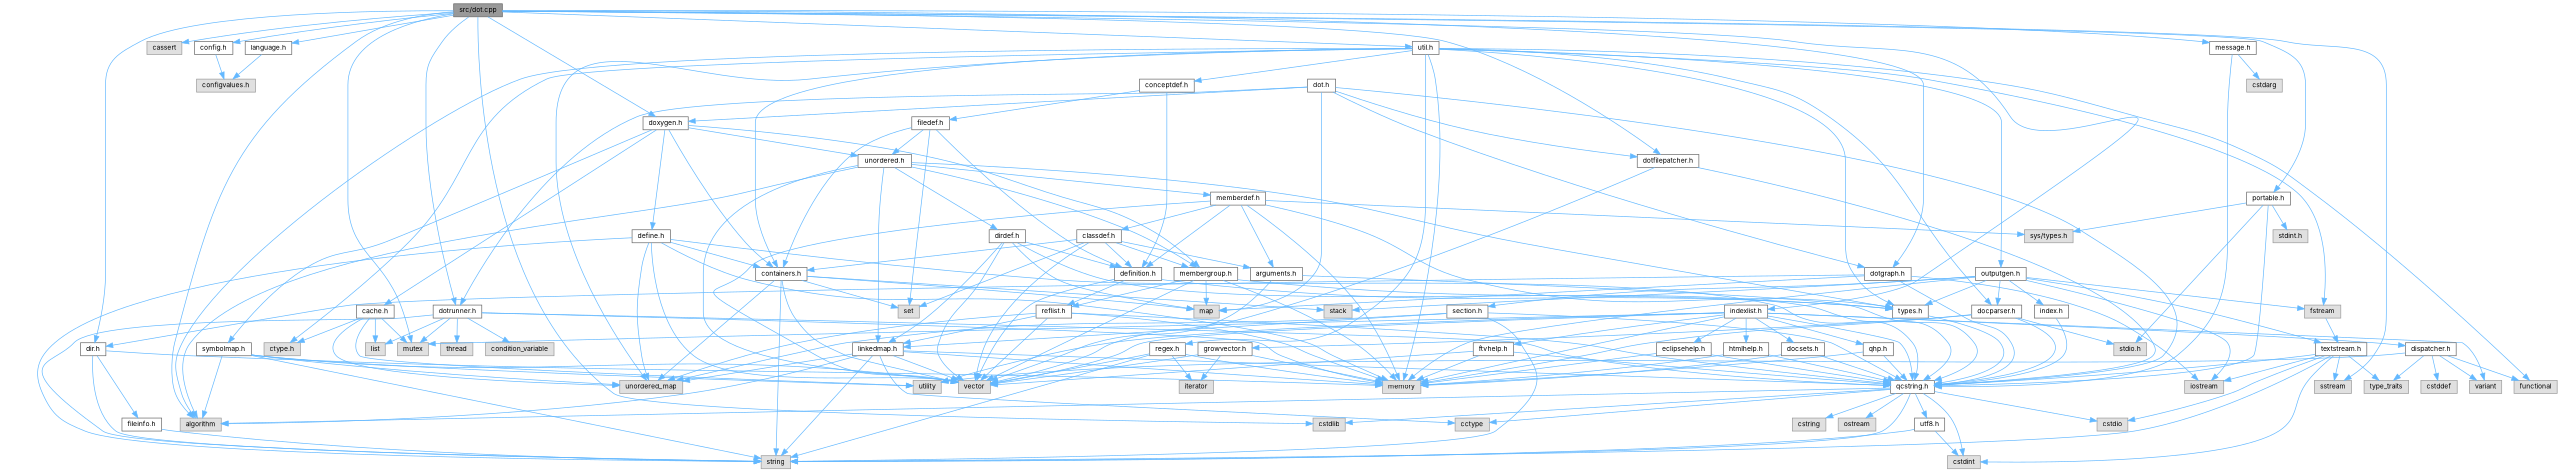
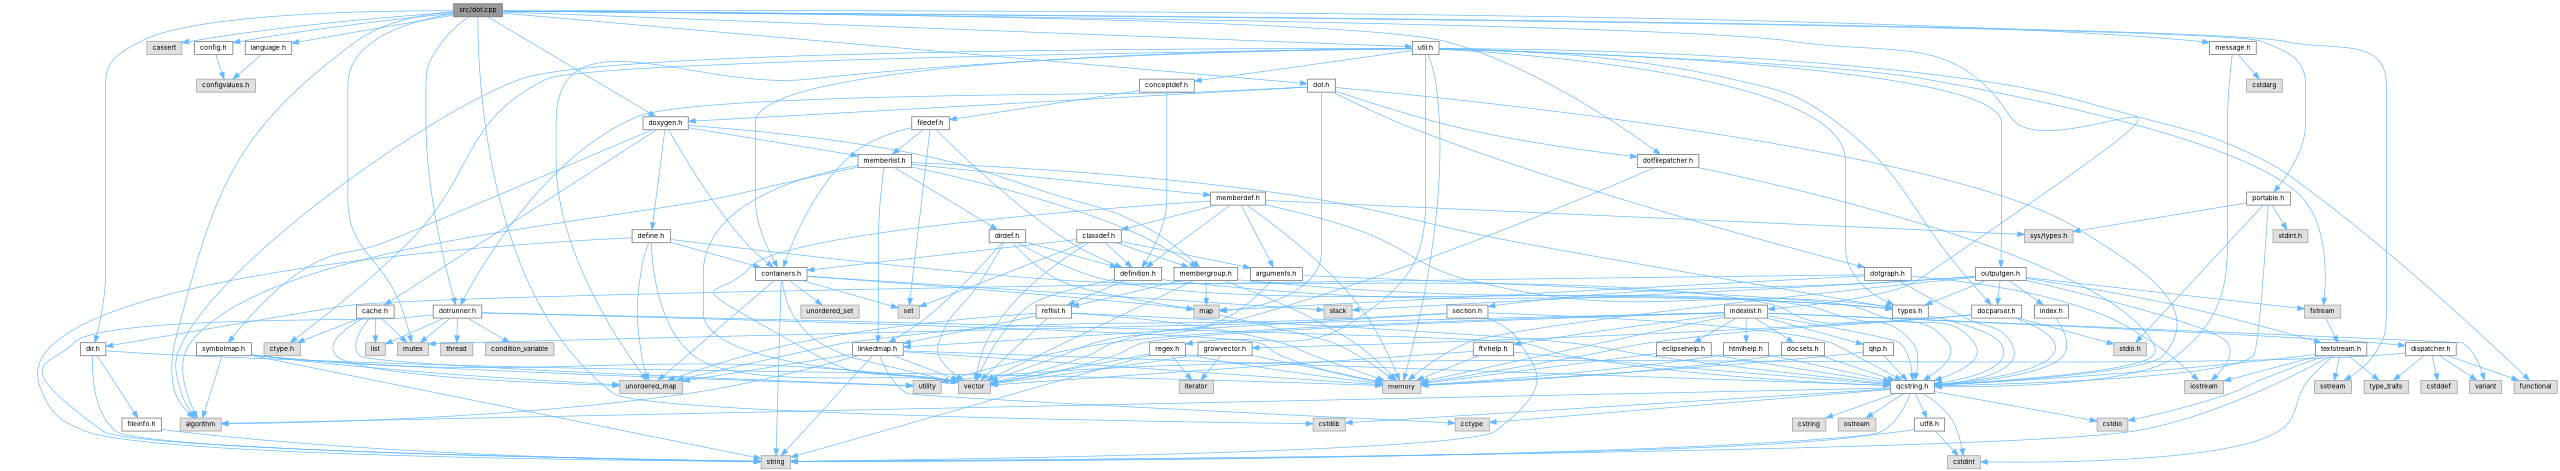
(1630, 36) -> (901, 48)
(885, 161) -> (885, 161)
(1022, 300) -> (1326, 340)
none -> (830, 312)
